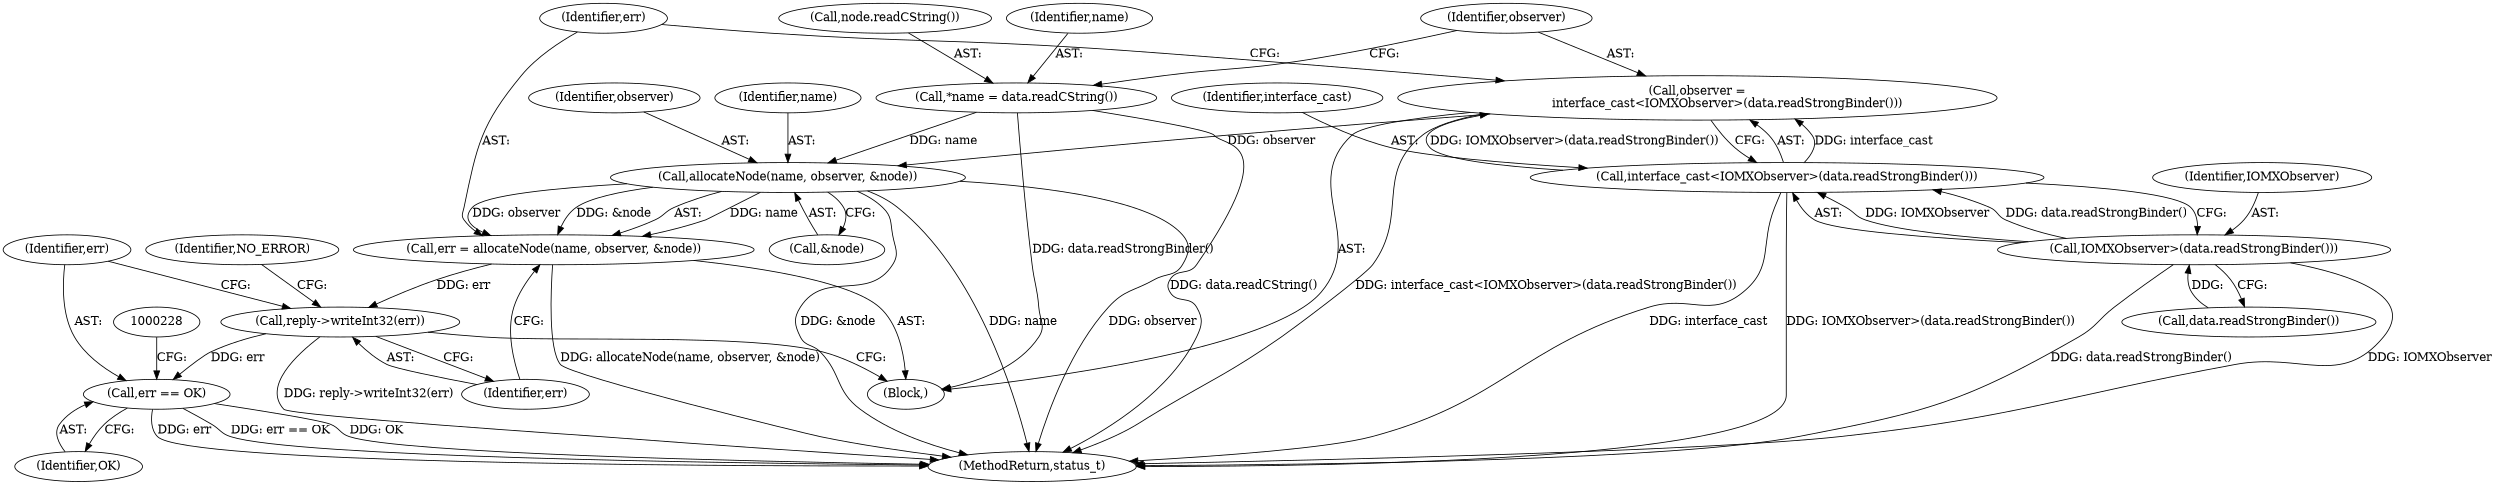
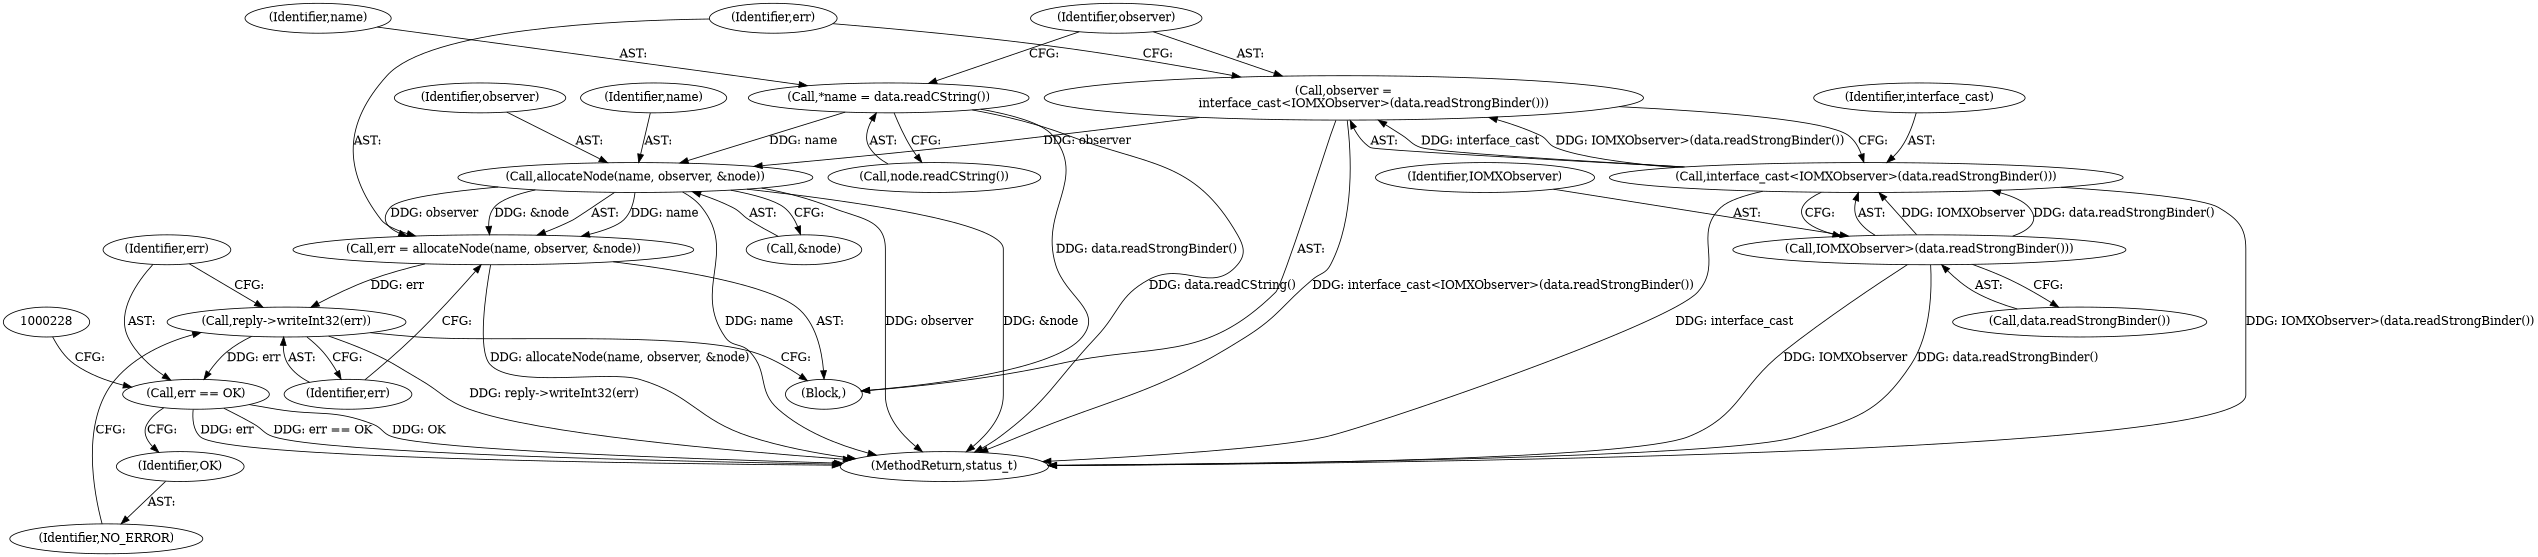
none -> (904, 135)
(2209, 286) -> (1991, 286)
(60, 423) -> (146, 500)
